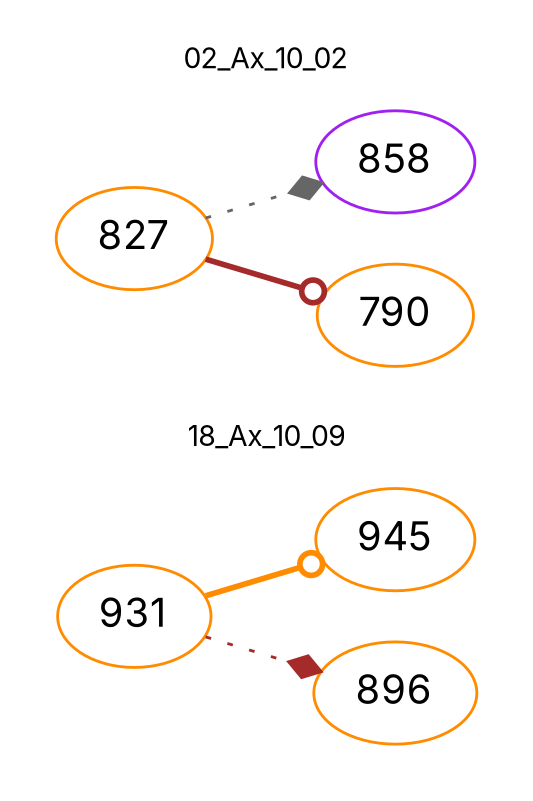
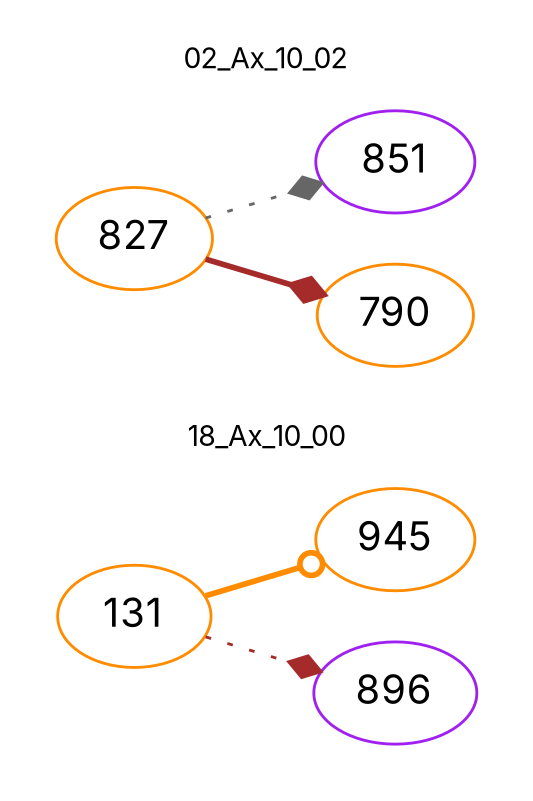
(395, 162) -> (395, 162)
(254, 274) -> (254, 274)
(267, 439) -> (267, 439)
(134, 616) -> (134, 616)
(395, 693) -> (395, 693)
